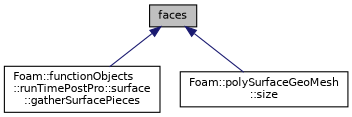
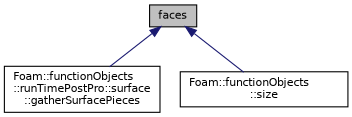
(264, 89) -> (264, 89)
